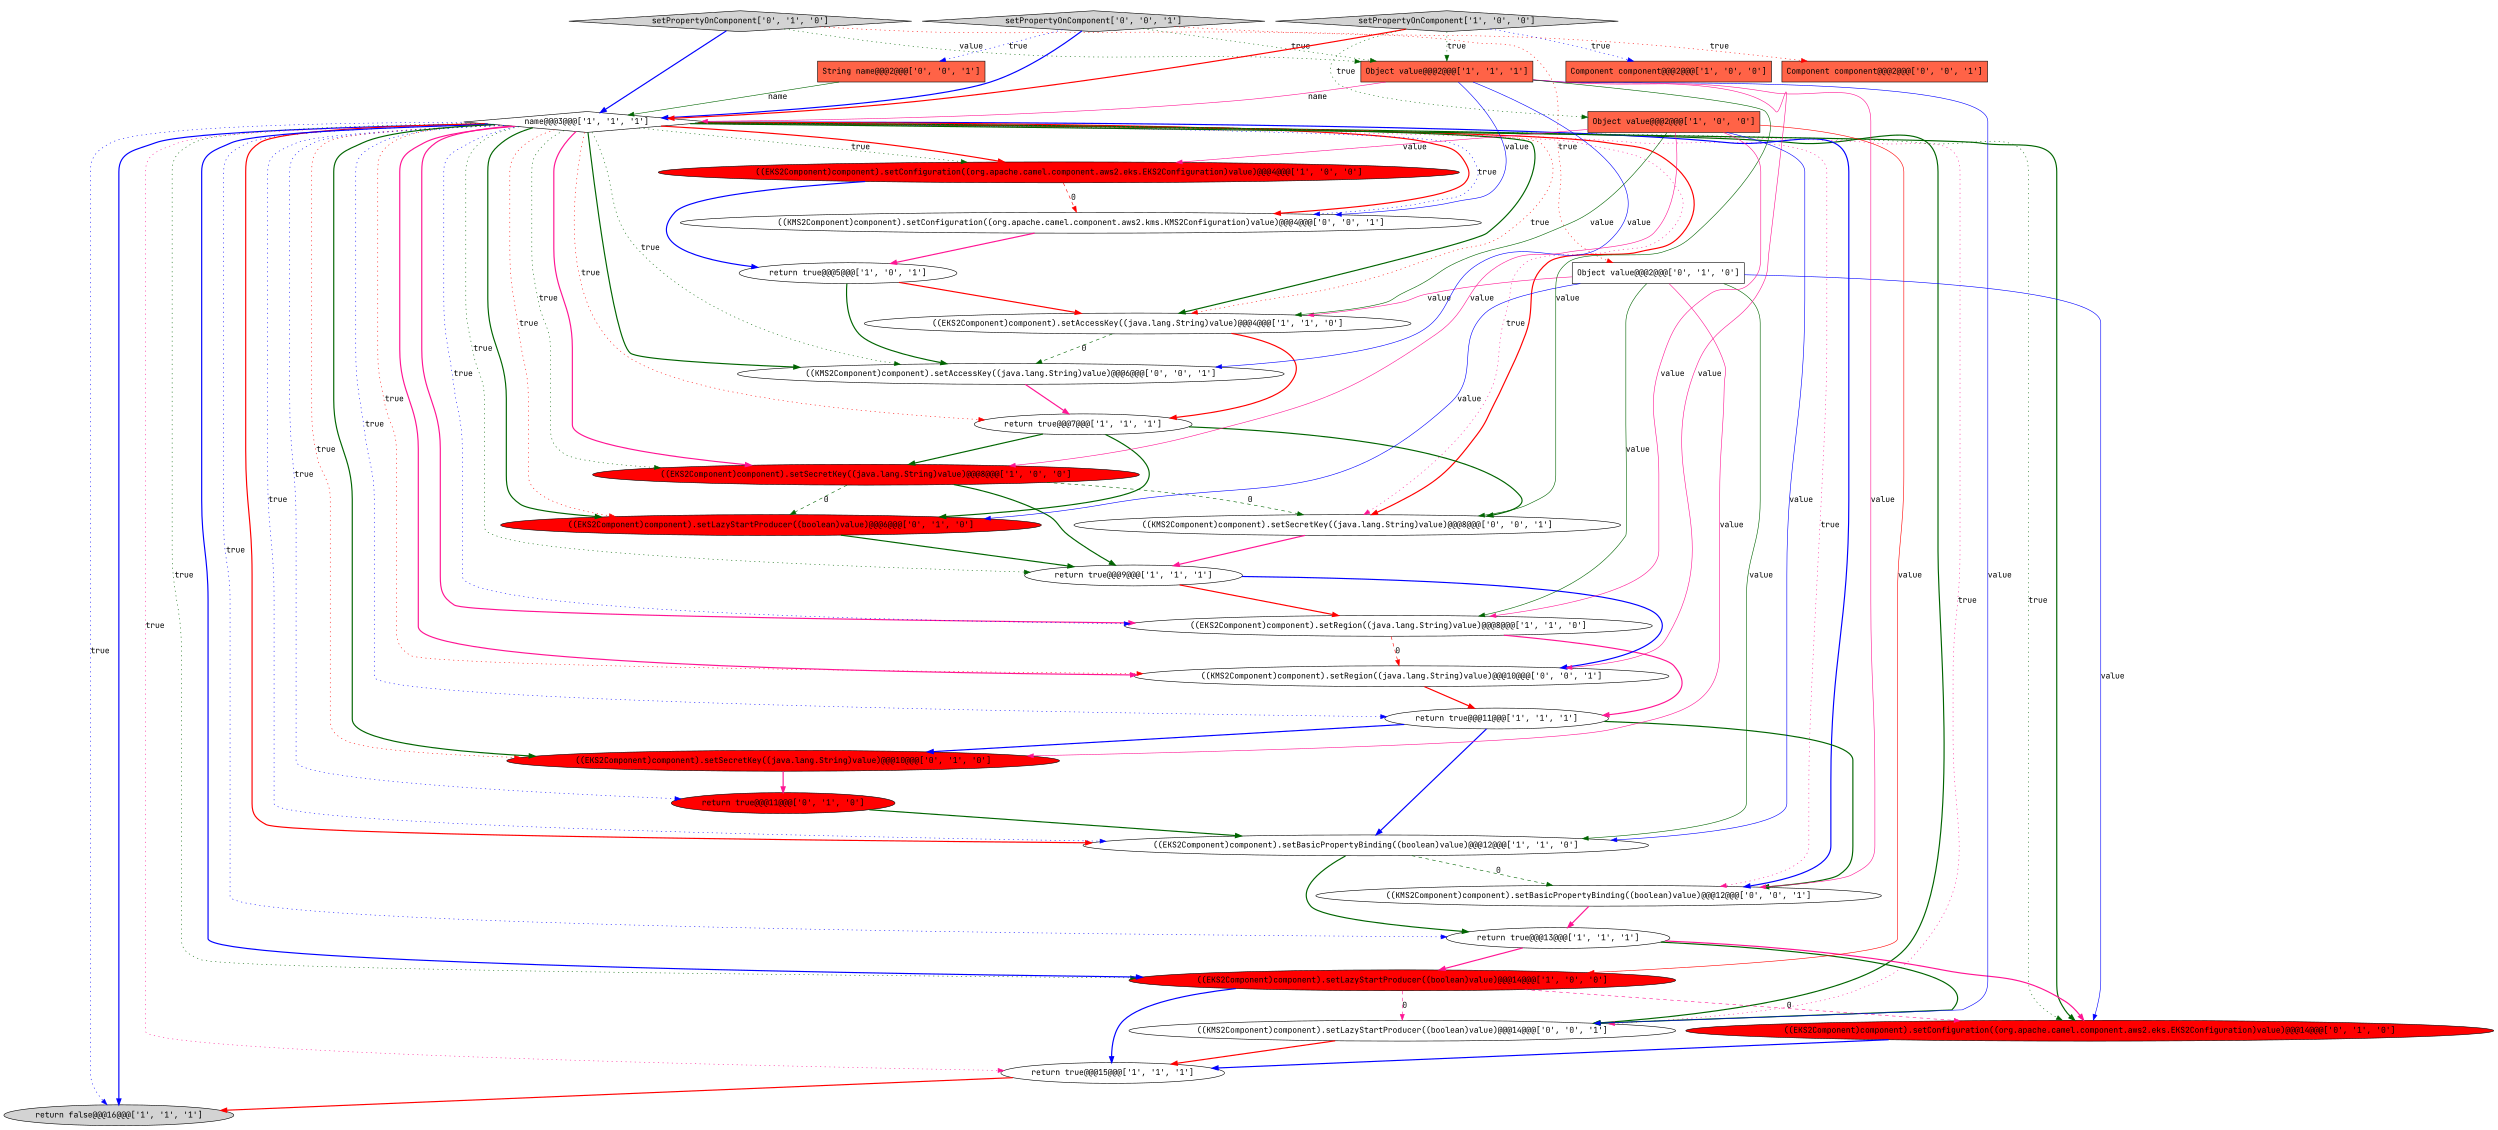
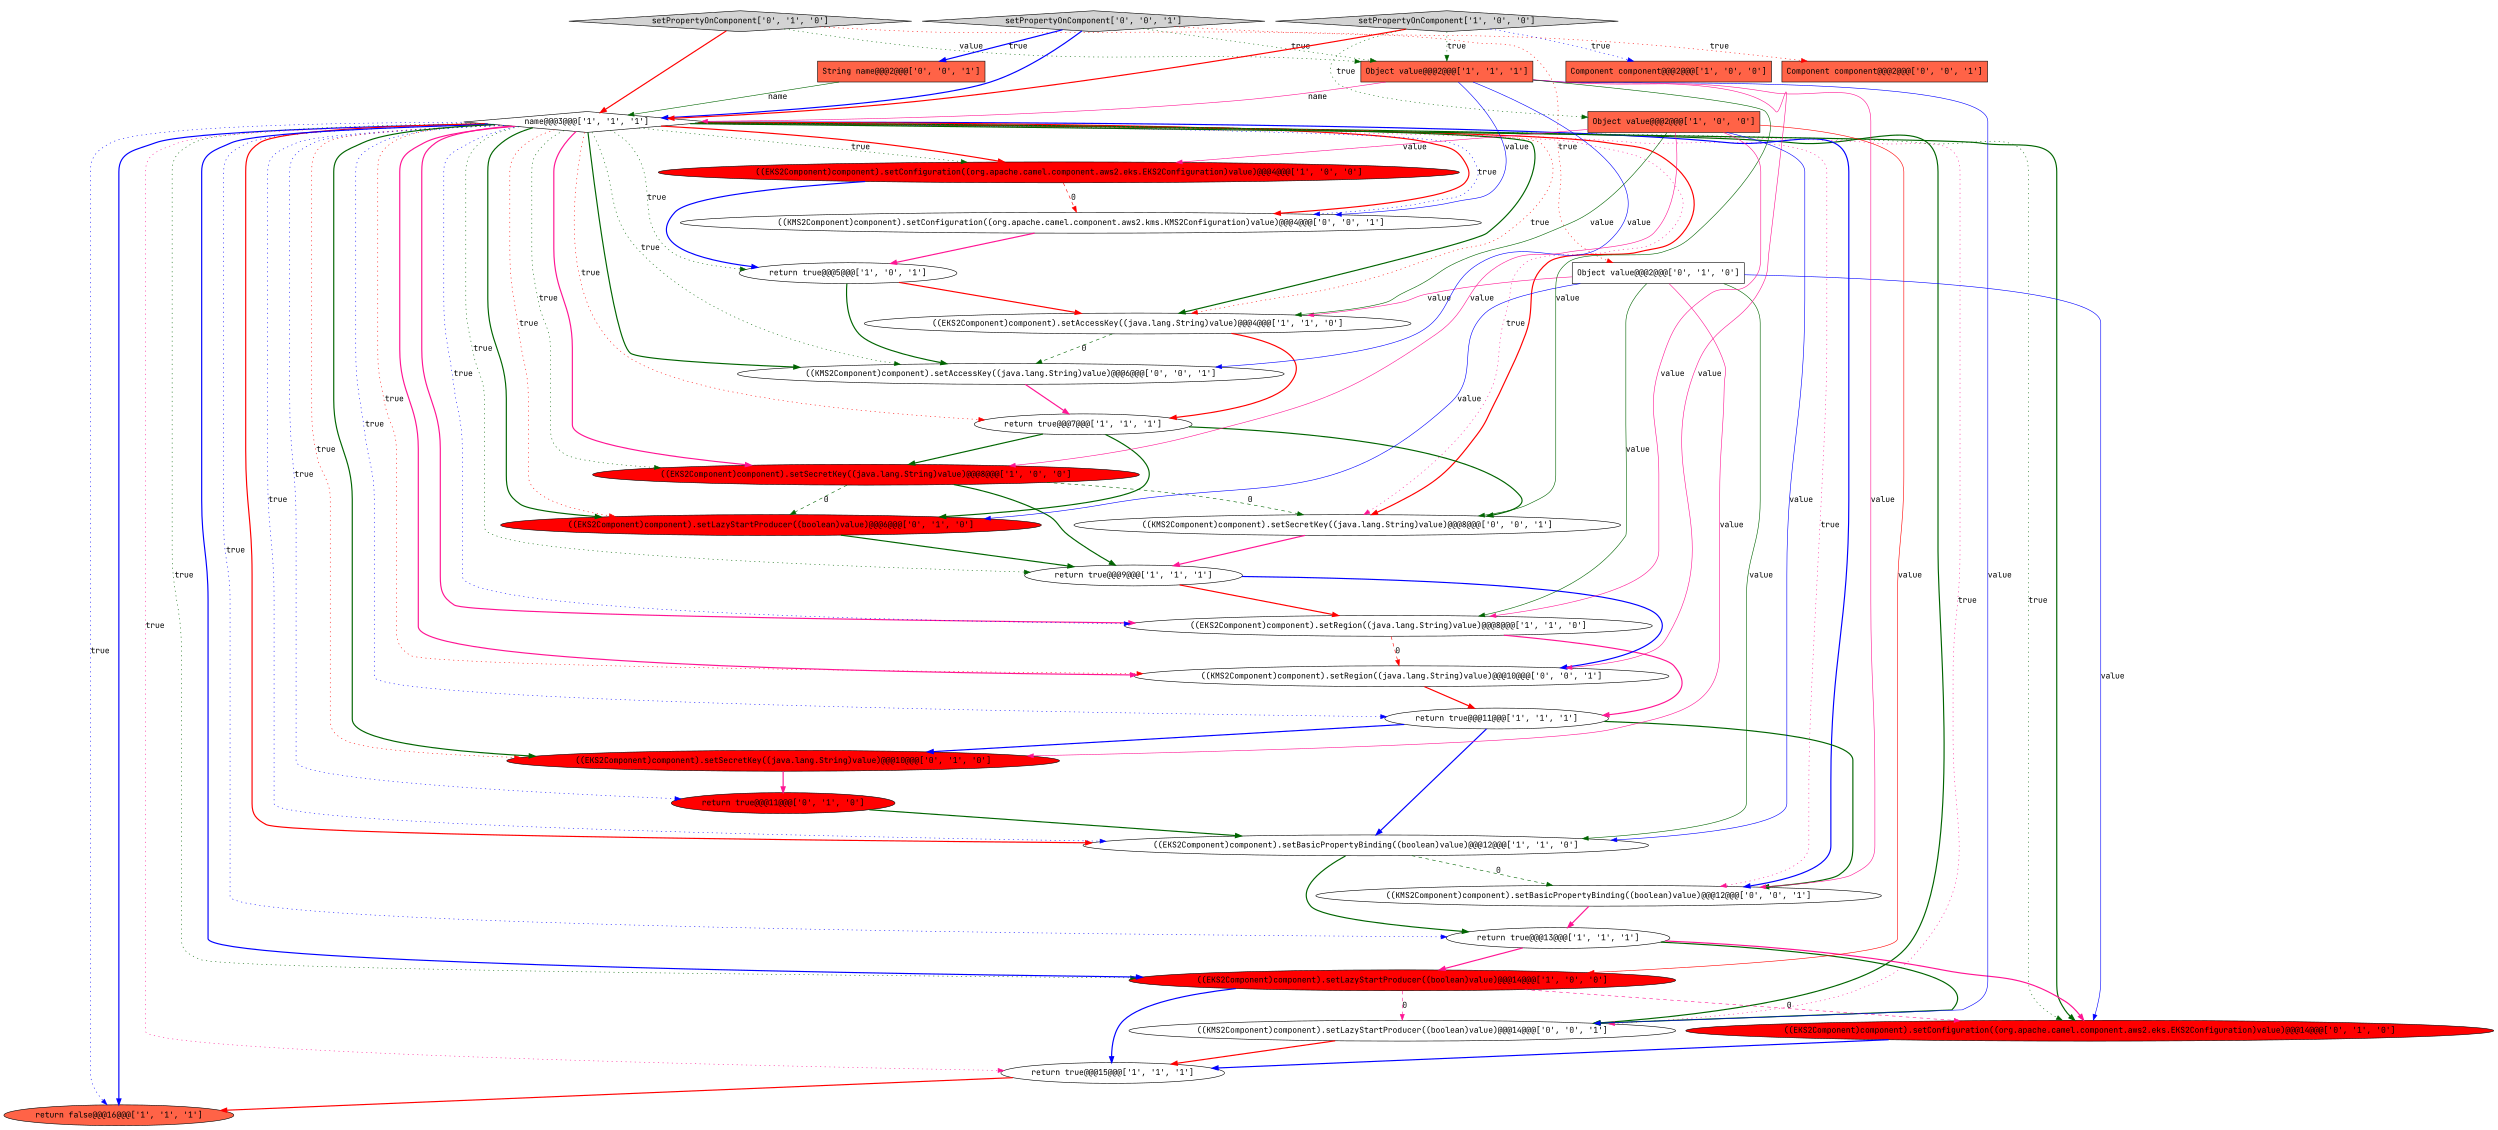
(1004, 45) -> (1004, 45)
(666, 70) -> (666, 70)
none -> (651, 223)
(119, 1115) -> (119, 1115)
